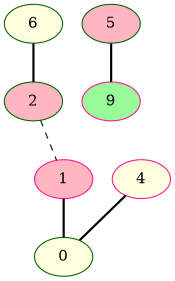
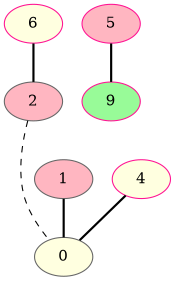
(33, 24) -> (33, 24)
(111, 24) -> (111, 24)
(33, 101) -> (33, 101)
(49, 140) -> (22, 183)
(64, 179) -> (64, 179)
(64, 257) -> (64, 257)
